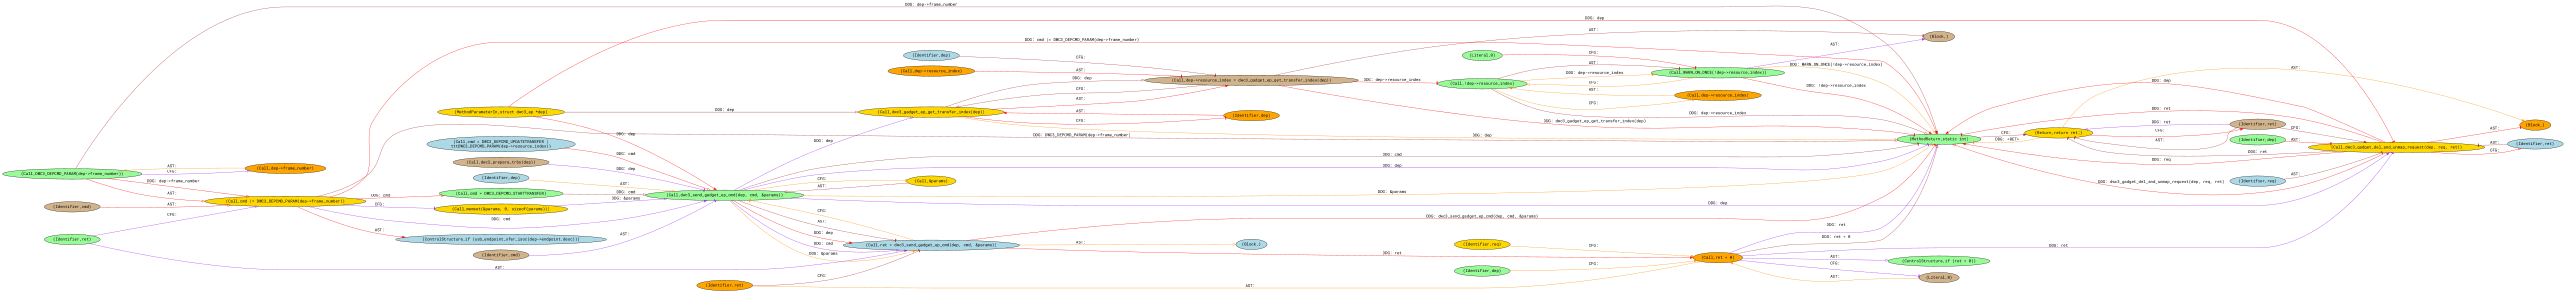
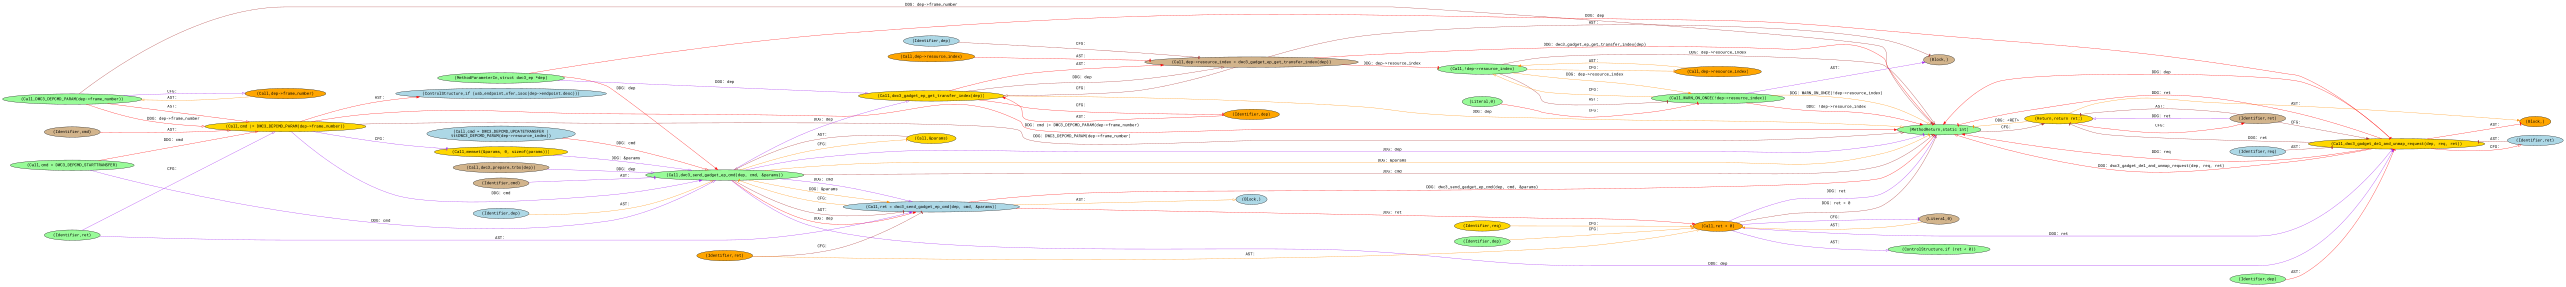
(501, 112) -> (501, 78)
(710, 112) -> (712, 87)
(625, 173) -> (599, 171)
(603, 194) -> (403, 225)
(398, 197) -> (177, 146)
